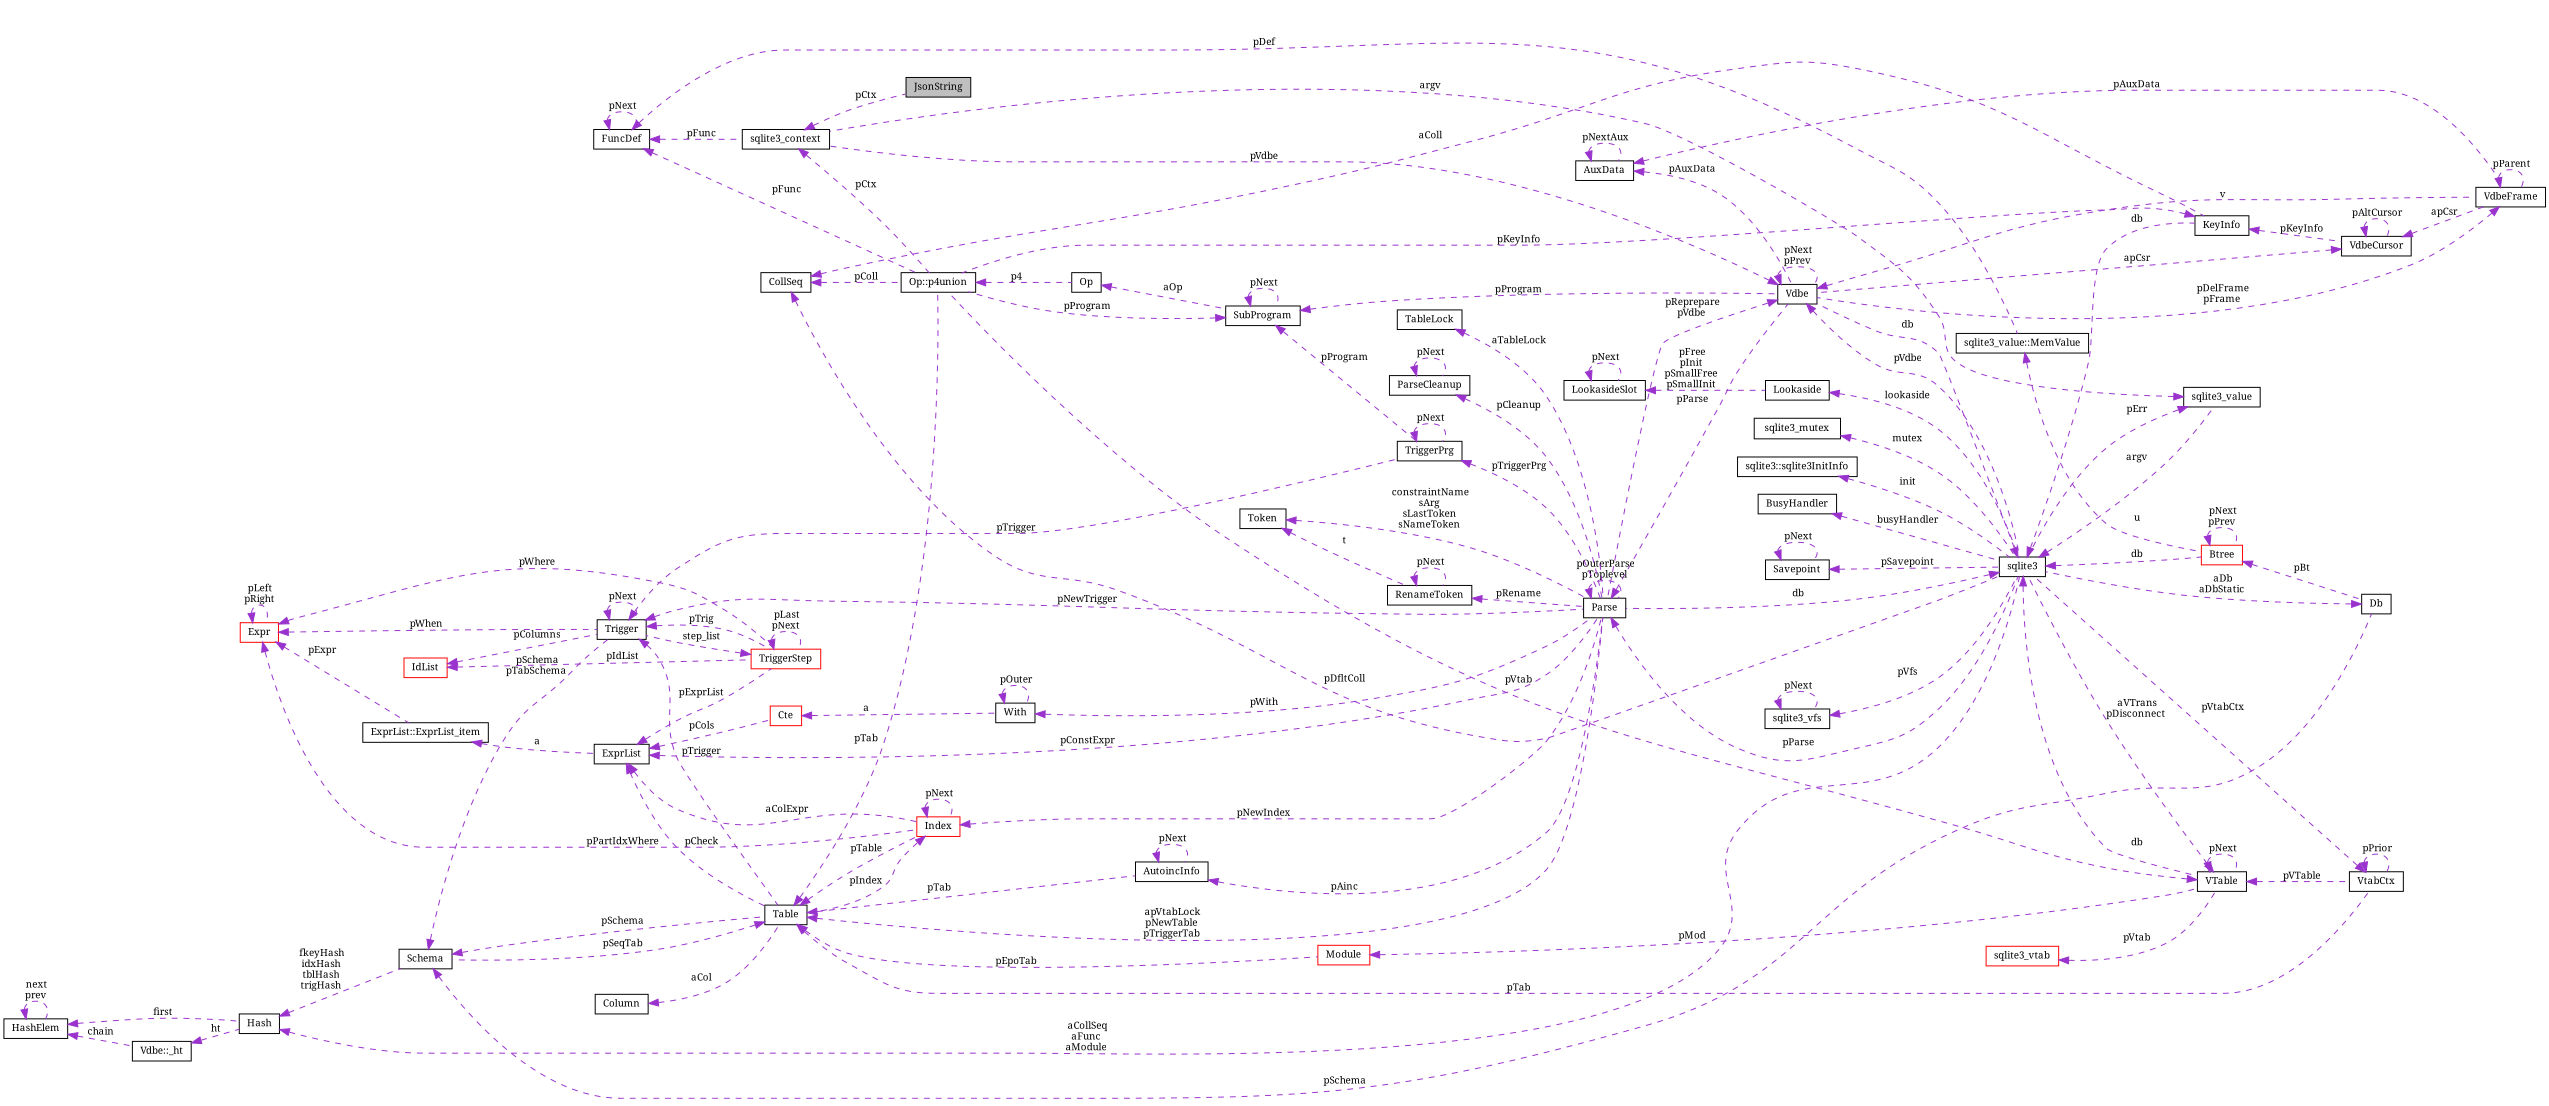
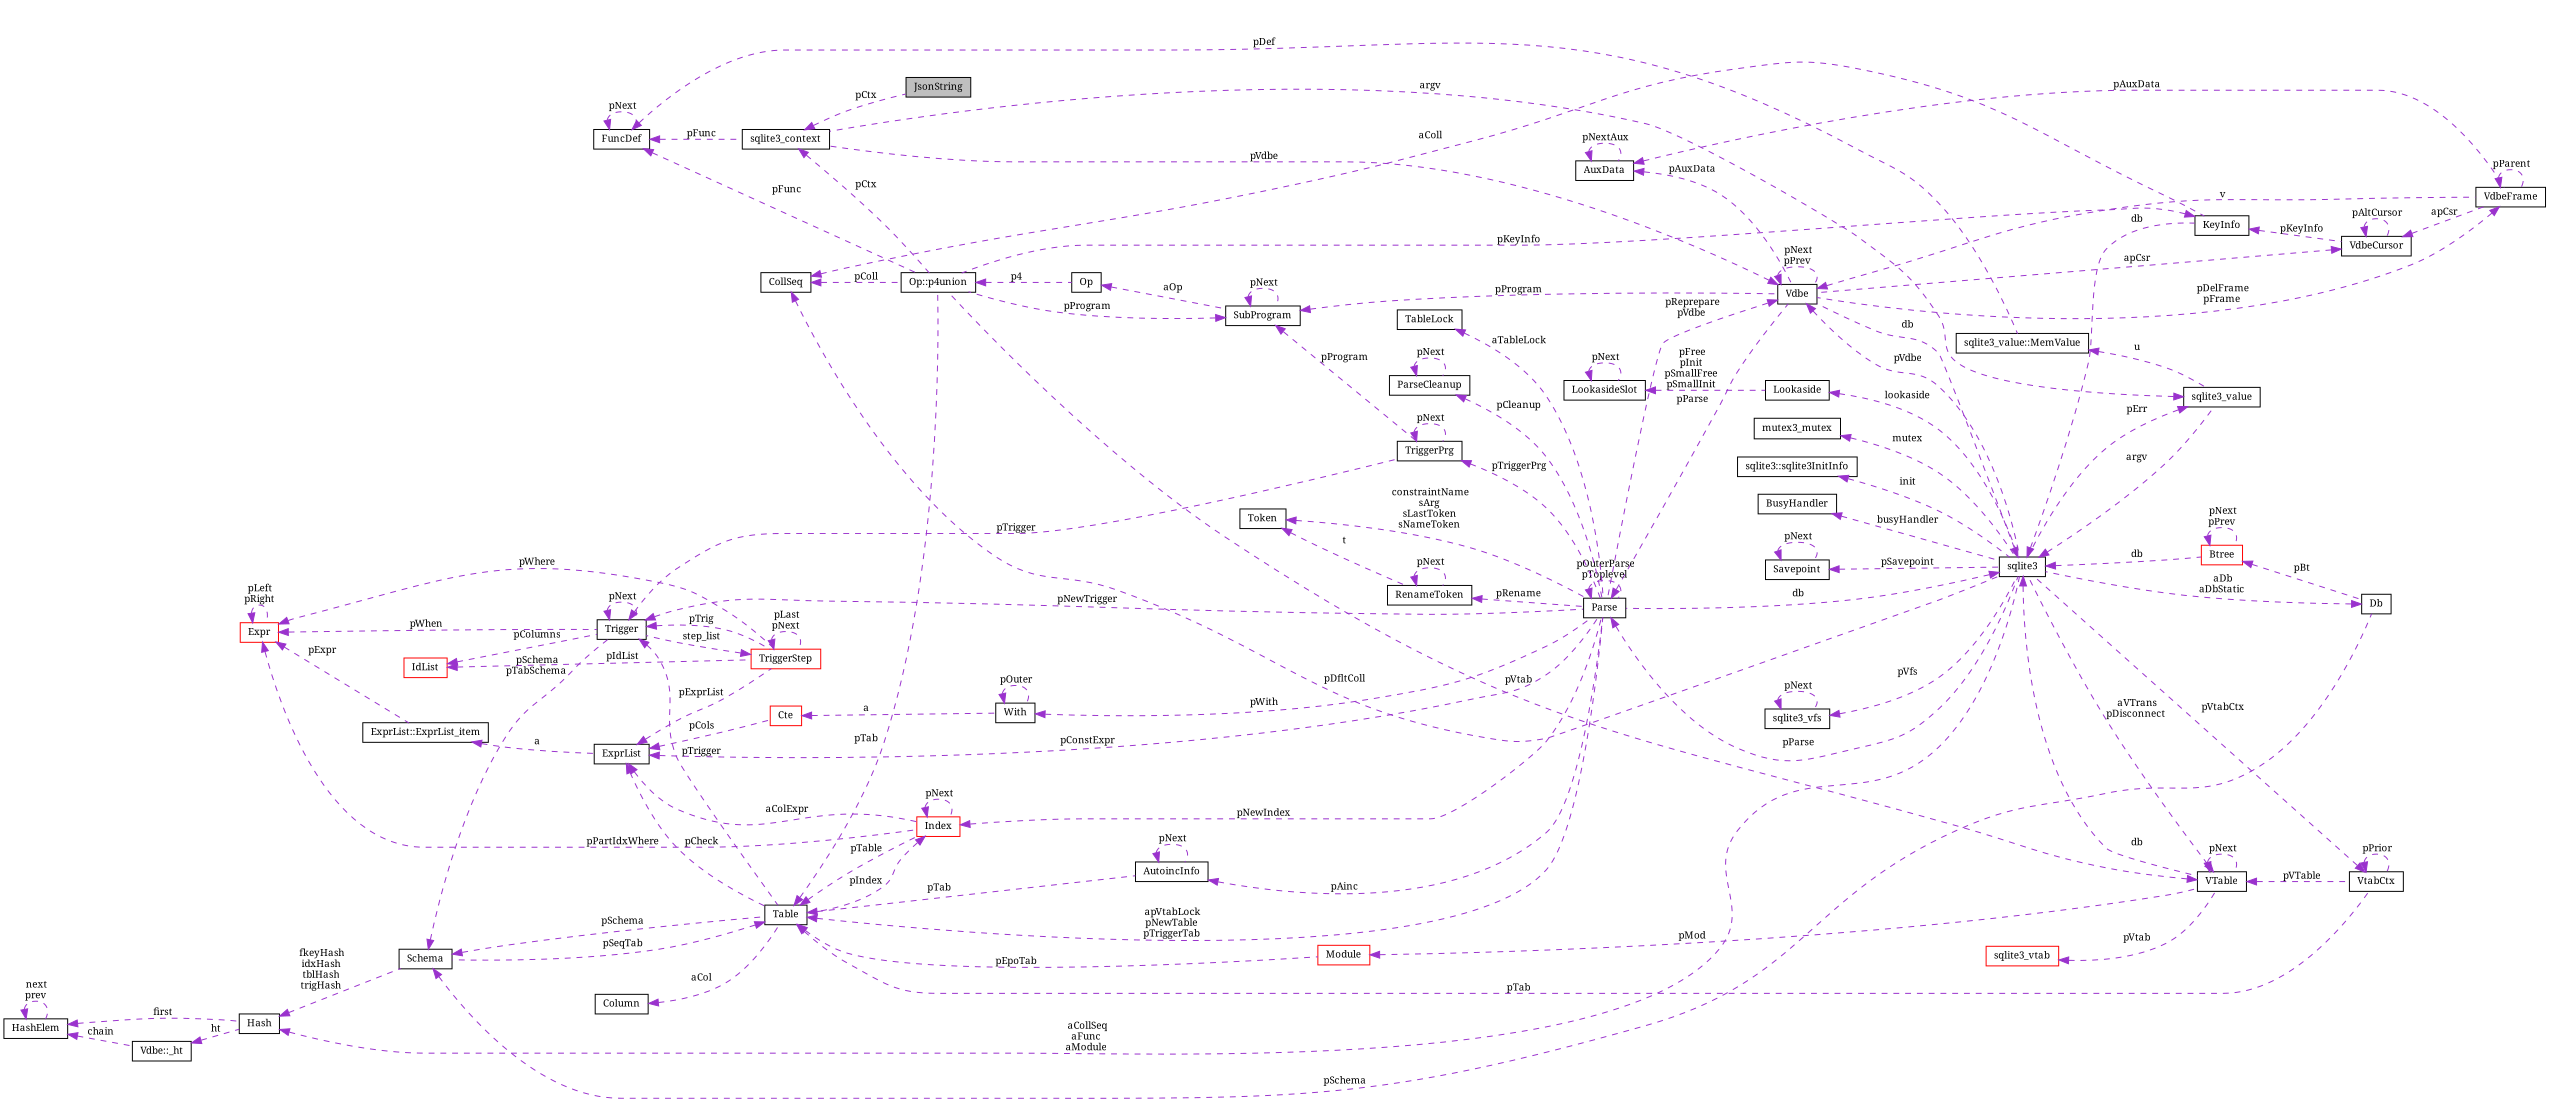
(1797, 429) -> (1797, 429)
(2079, 493) -> (2155, 364)
